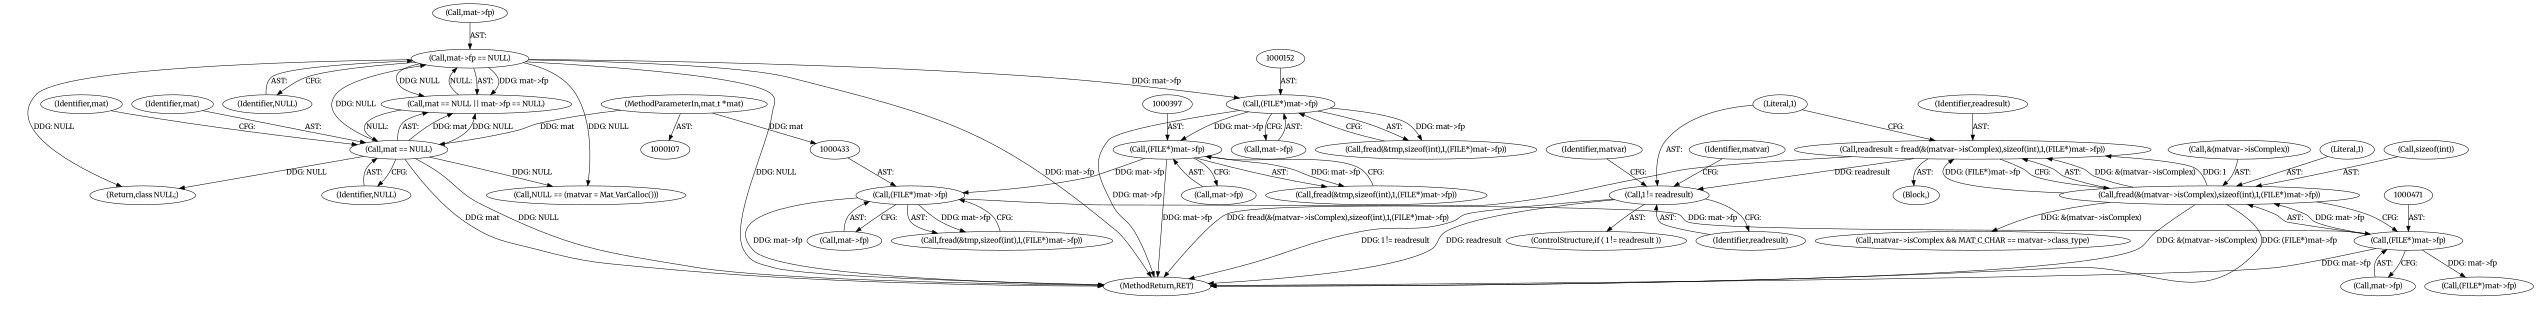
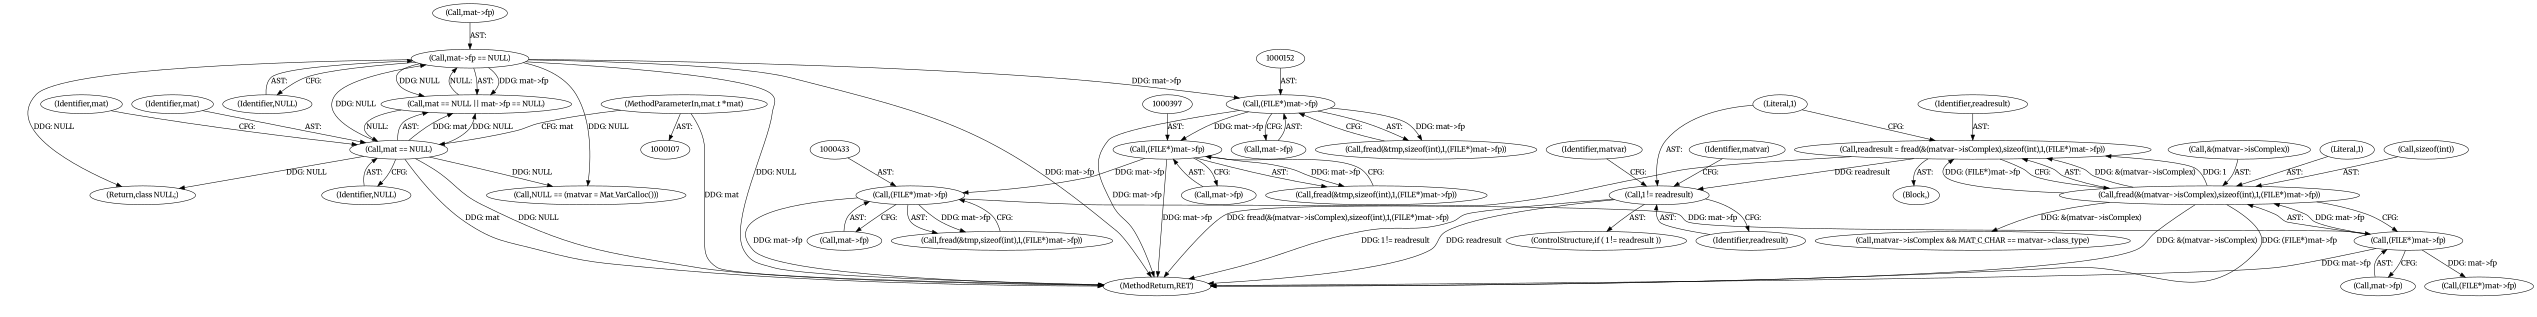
(557, 127) -> (557, 127)
(762, 128) -> (708, 259)
(2408, 195) -> none
